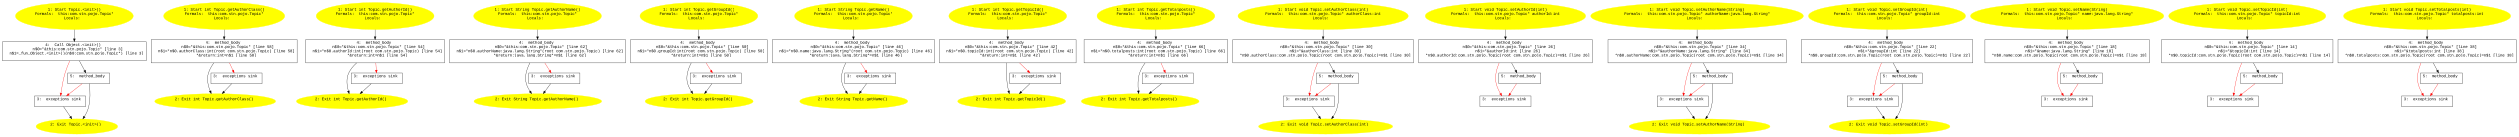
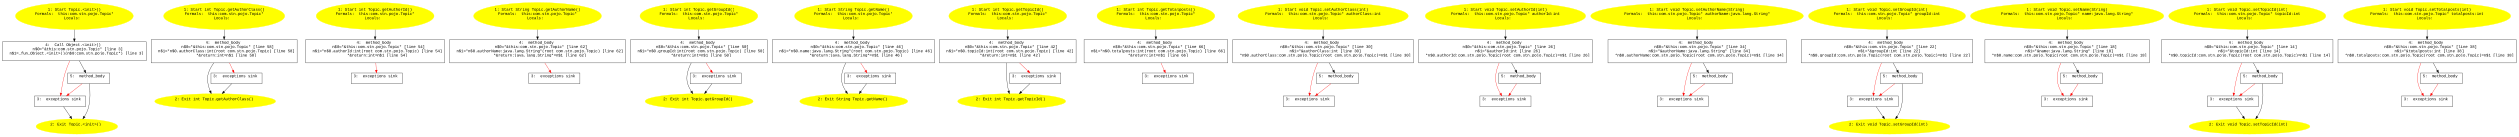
(352, 101) -> none
(538, 101) -> none
(1140, 101) -> none
(1326, 126) -> none
(1700, 126) -> none
none -> (2249, 126)
